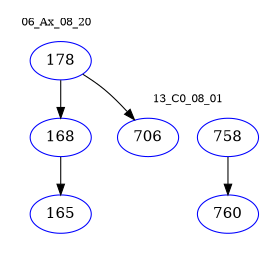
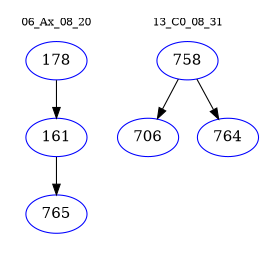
(116, 100) -> (170, 94)
(188, 100) -> (188, 23)
(61, 137) -> (56, 137)
(61, 214) -> (56, 214)
(228, 214) -> (228, 137)
